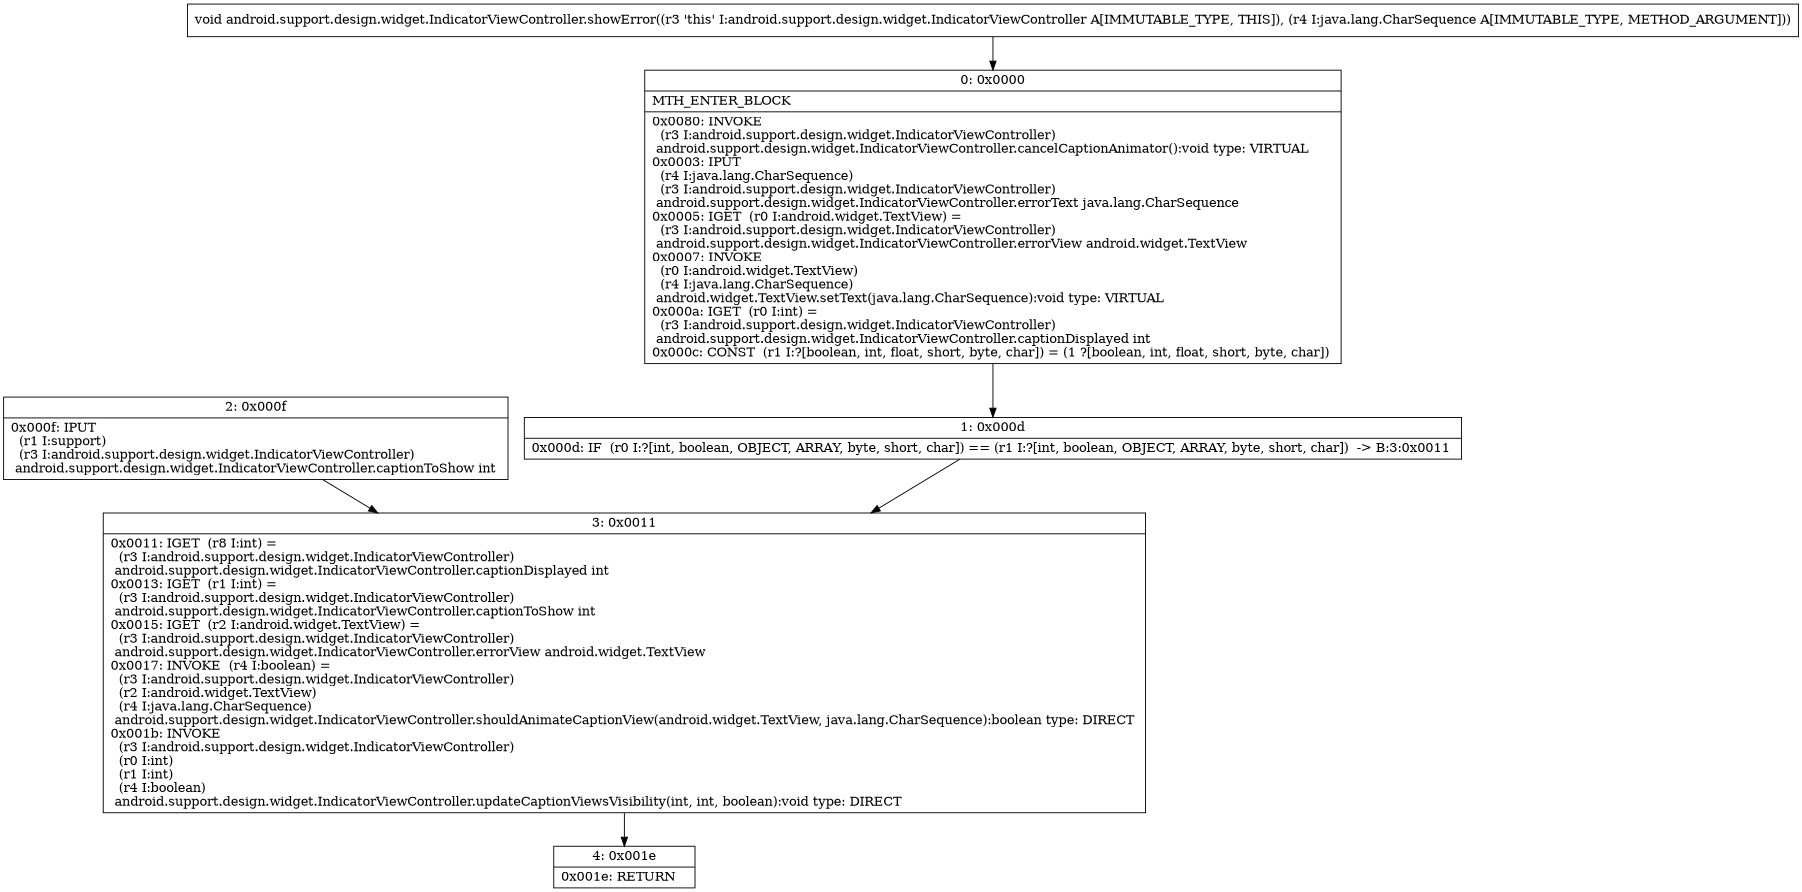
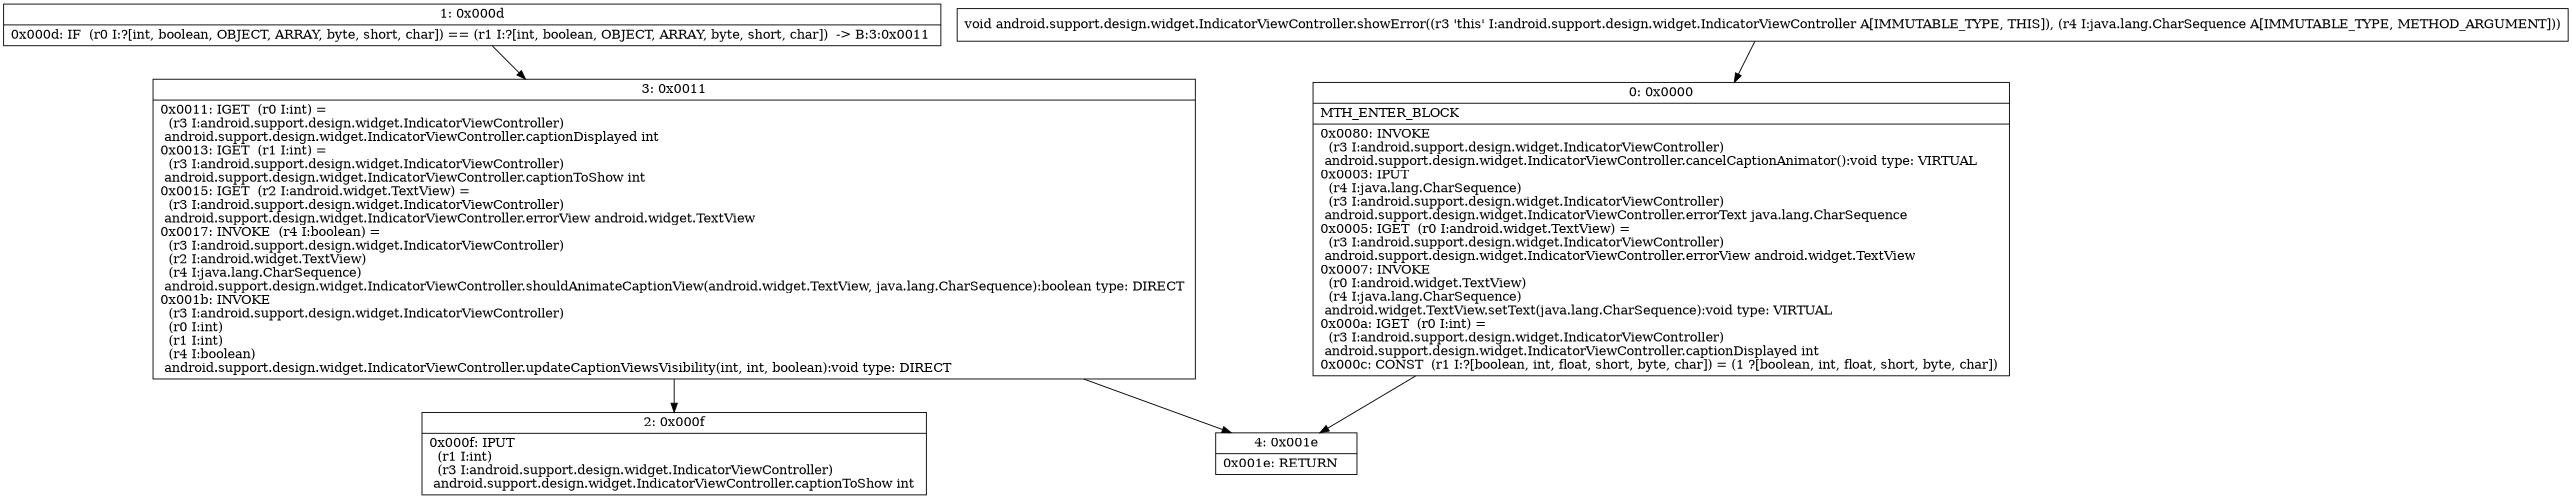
(993, 386) -> (1372, 402)
(59, 441) -> (461, 457)
(346, 494) -> (674, 391)
(196, 544) -> (246, 110)
